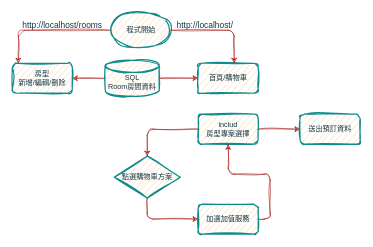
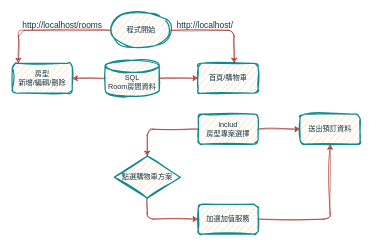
(261, 174) -> (330, 216)
